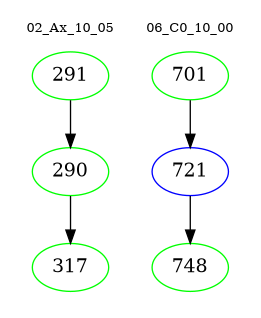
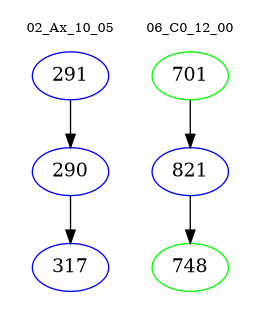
(190, 29) -> (190, 29)
(71, 76) -> (71, 76)
(71, 172) -> (71, 172)
(190, 172) -> (190, 172)
(71, 267) -> (71, 267)
